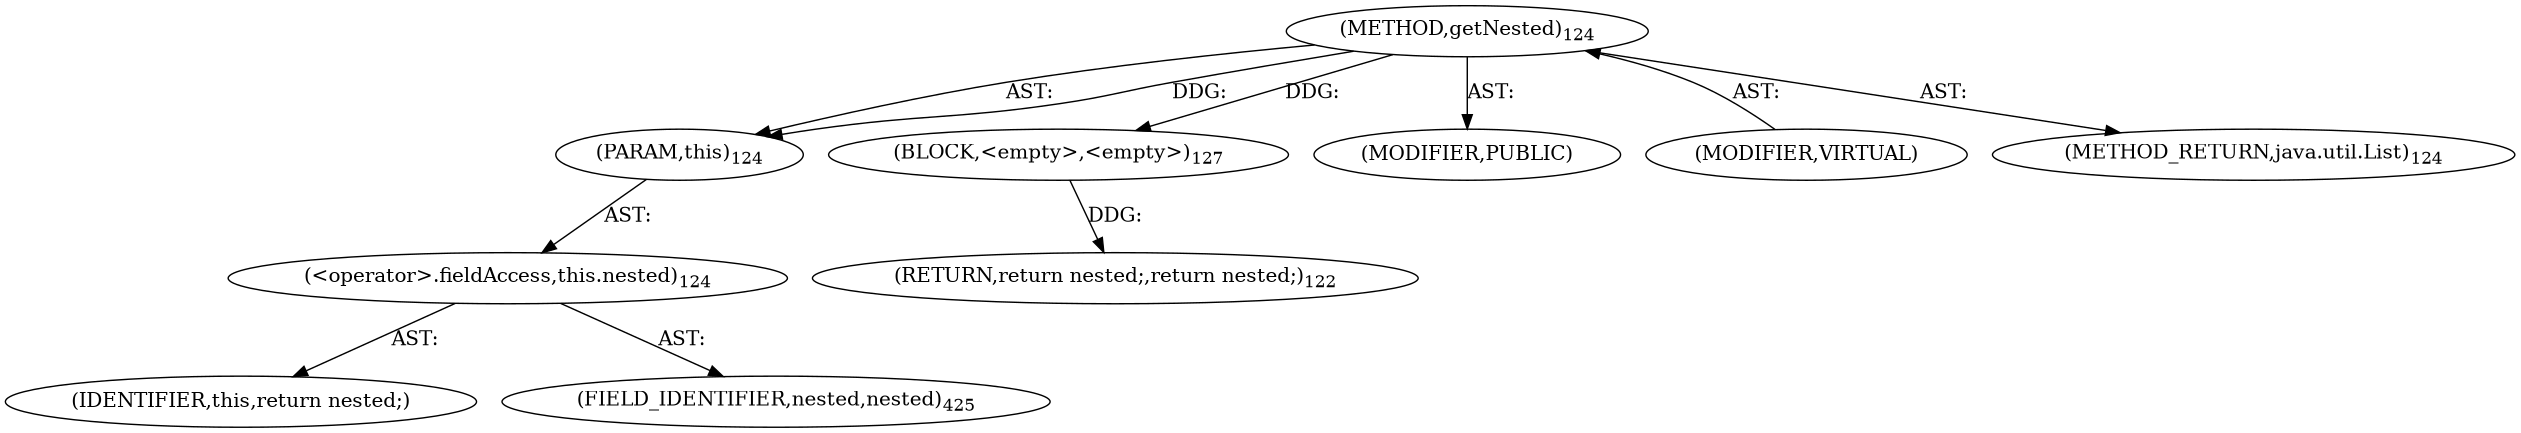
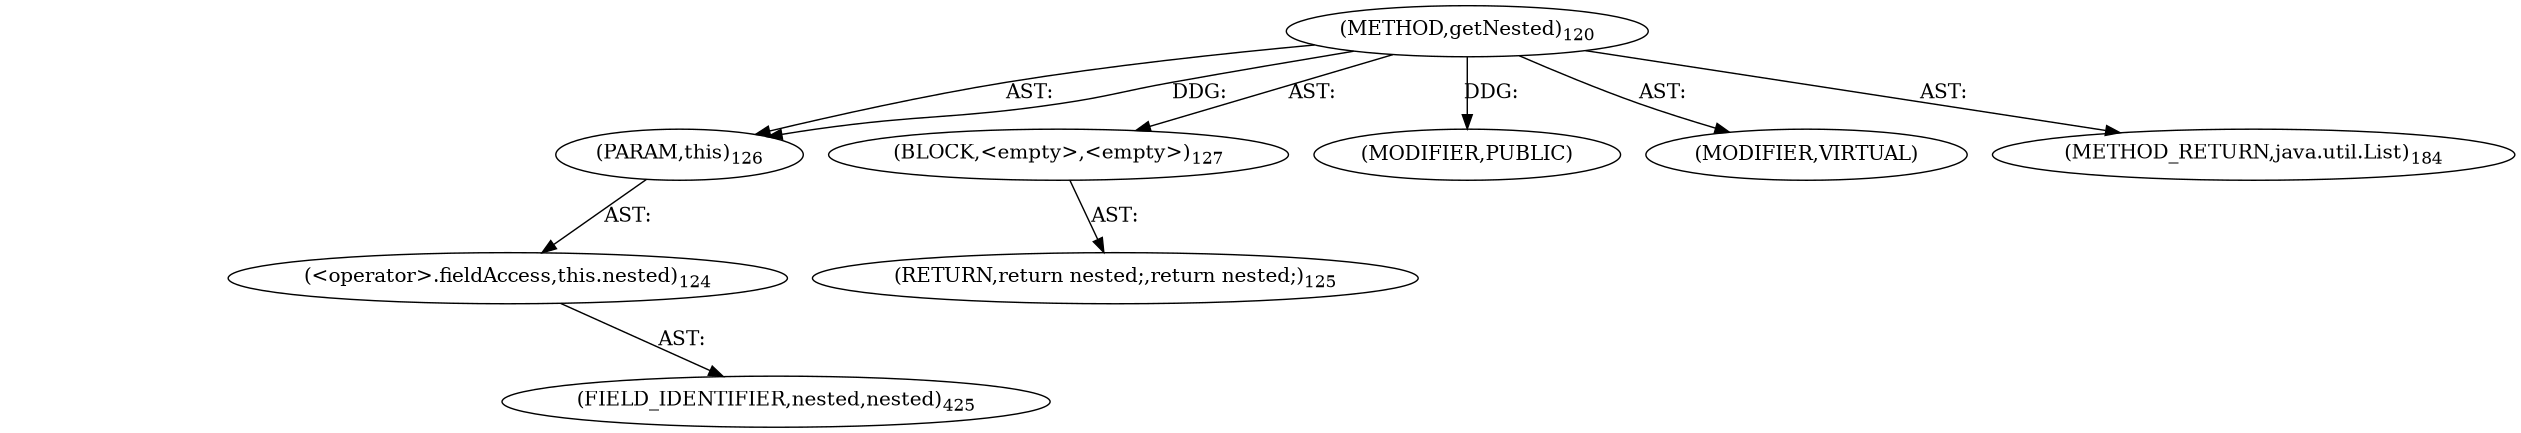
(1579, 29) -> (1579, 29)
(1692, 82) -> (1616, 95)
(1315, 93) -> (1315, 93)
(1494, 93) -> (1494, 93)
(747, 153) -> (747, 153)
(2427, 153) -> (2427, 153)
(1118, 216) -> (1118, 216)
(1320, 276) -> (1320, 276)
(241, 402) -> none
